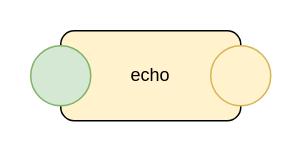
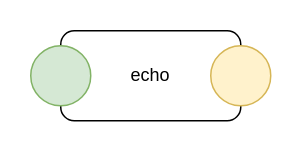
(151, 76) -> (151, 76)
